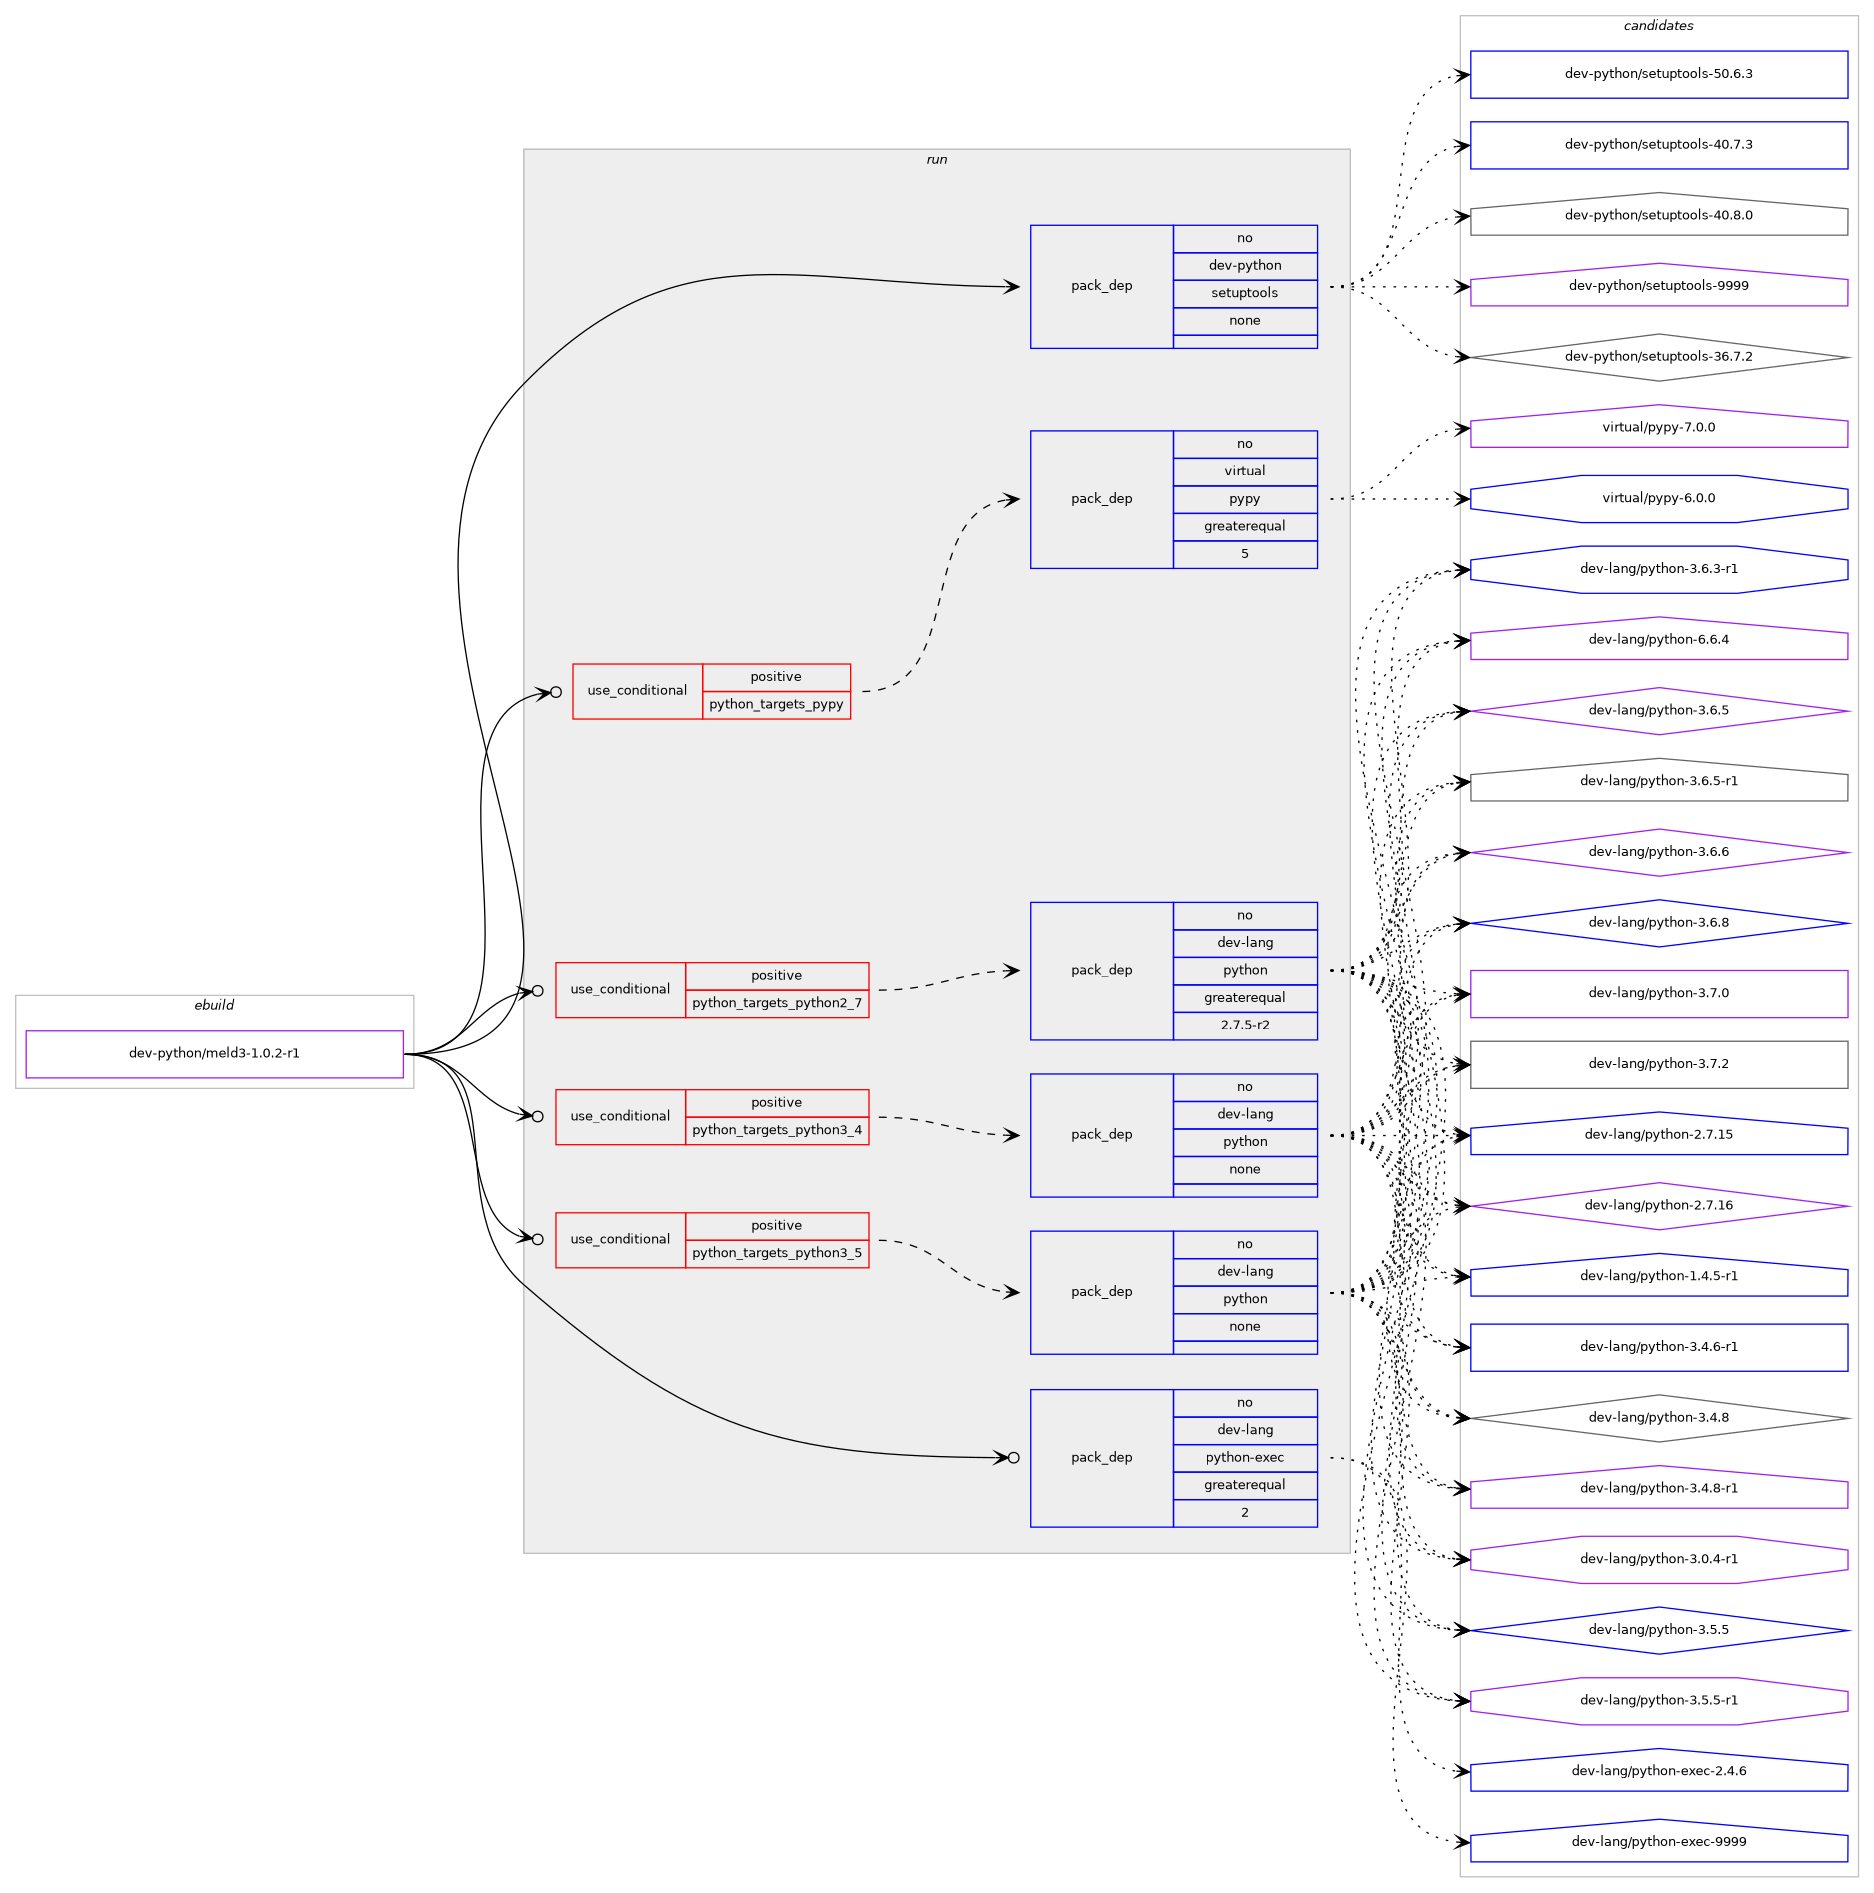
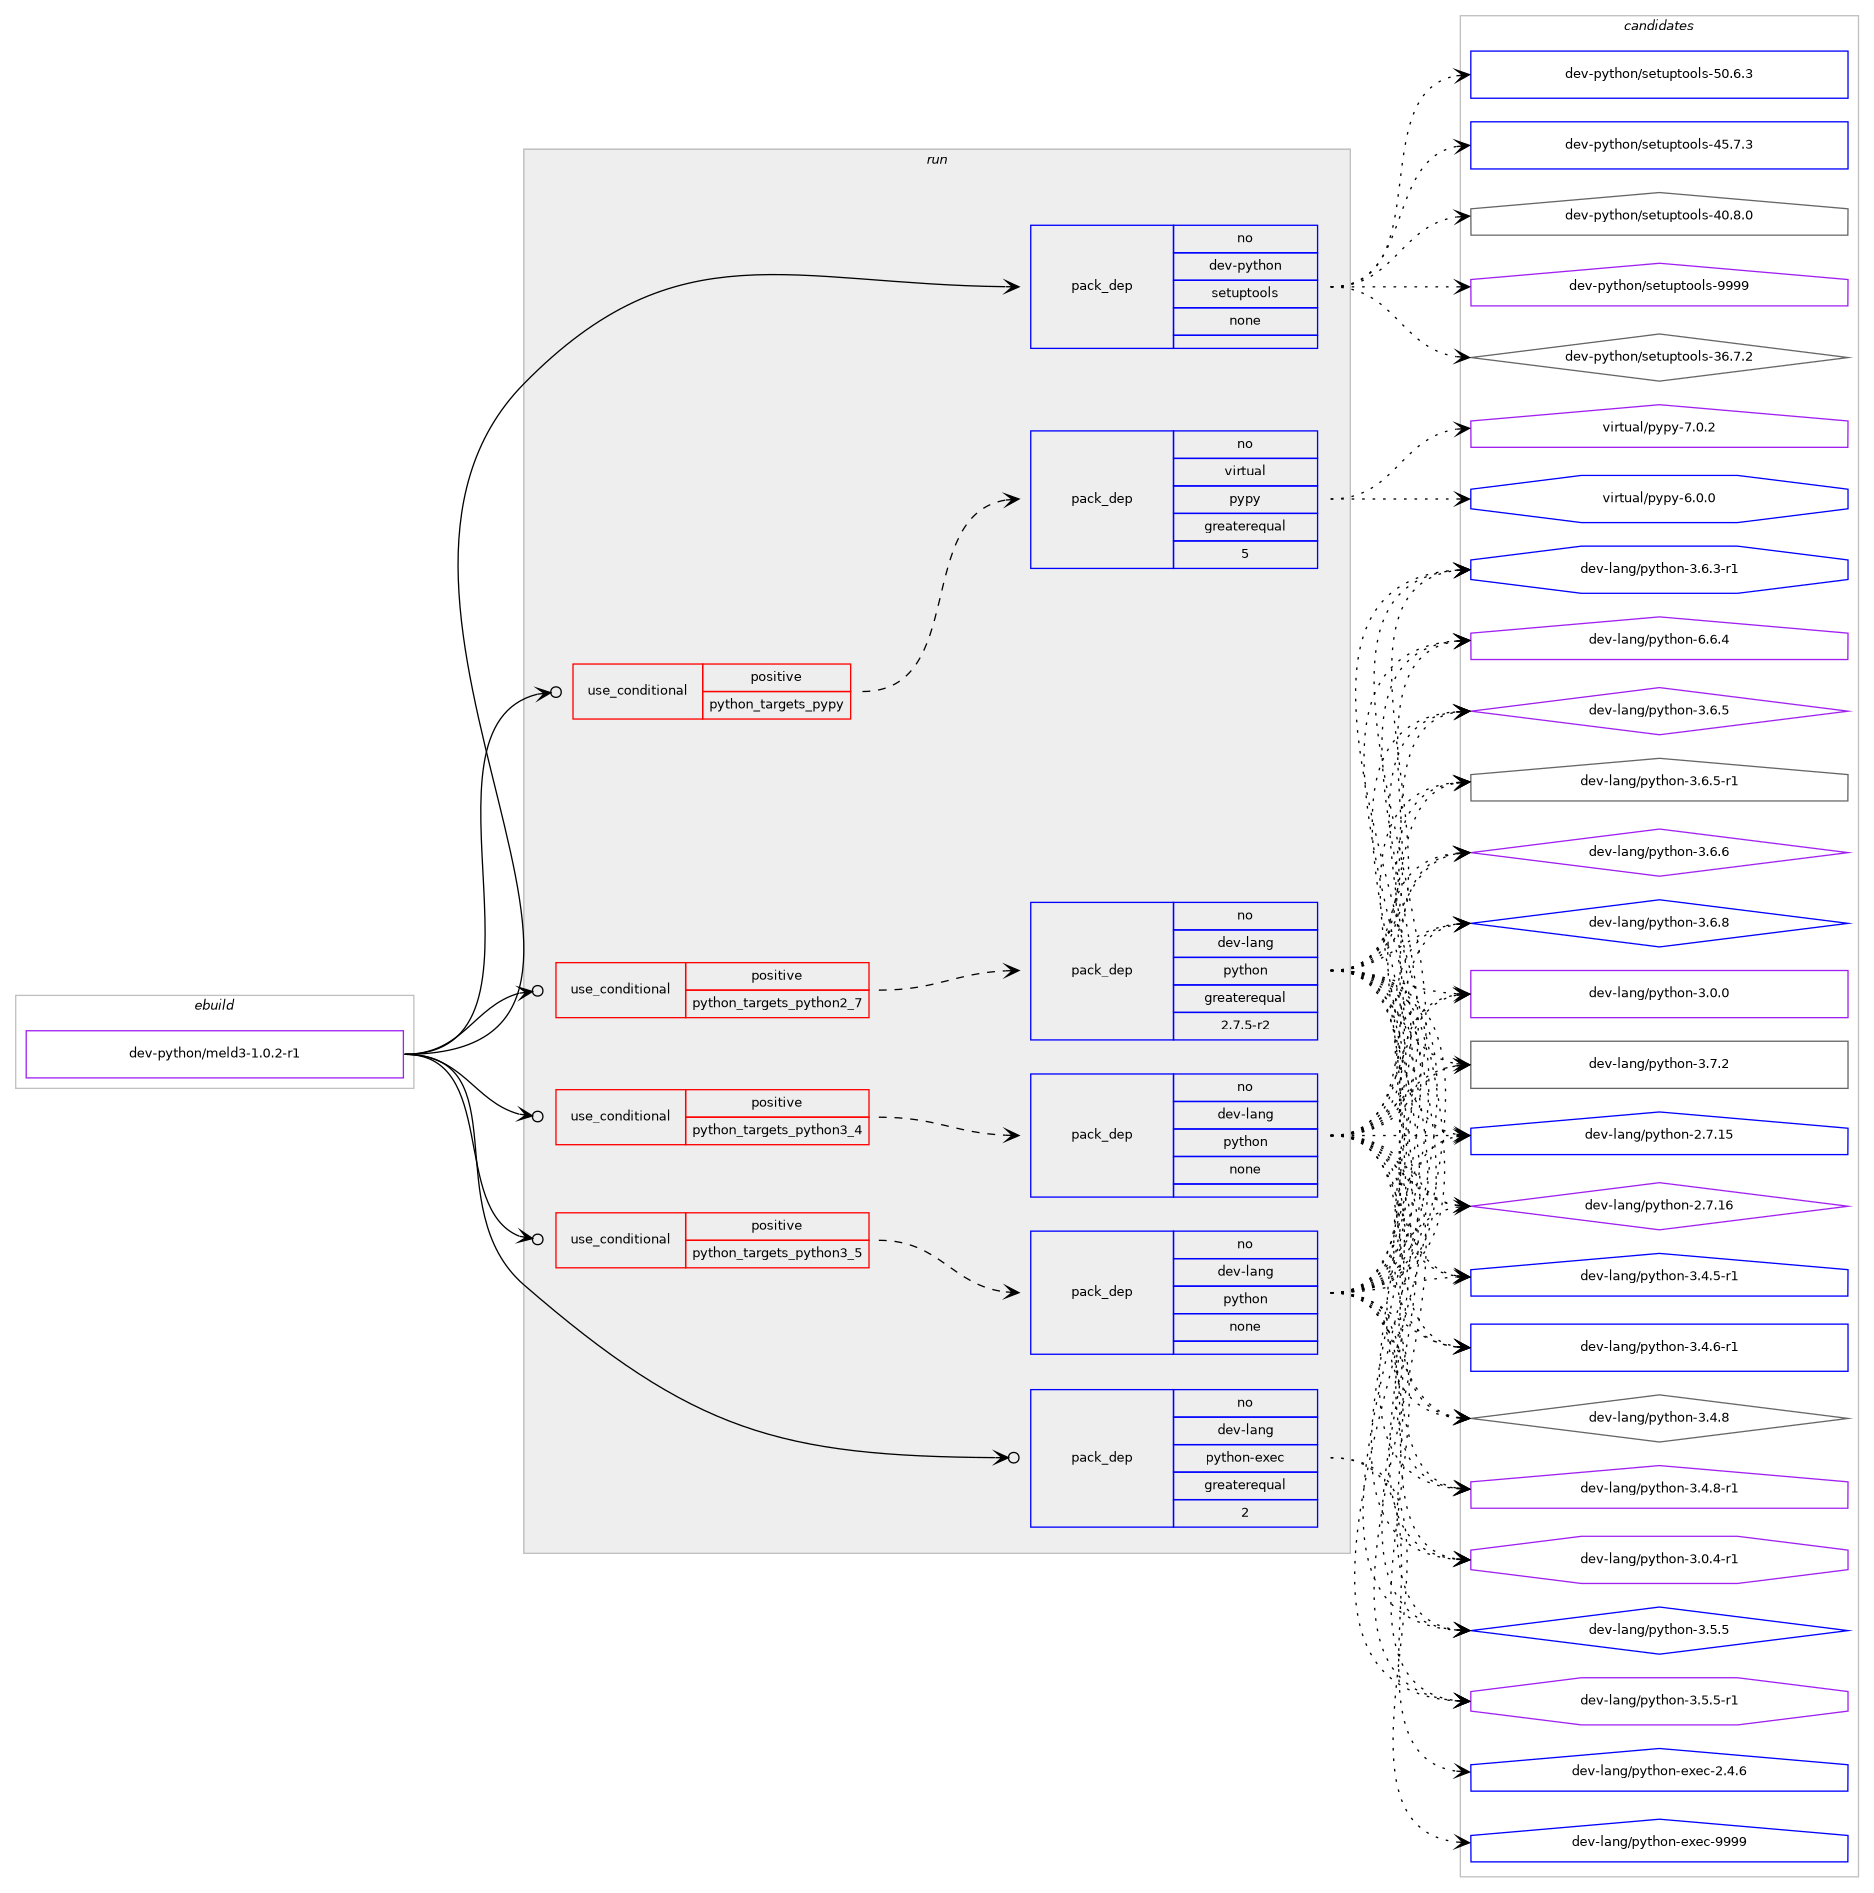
(1659, 145) -> (1659, 145)
(1659, 428) -> (1659, 428)
(1659, 994) -> (1659, 994)
(1659, 1277) -> (1659, 1277)
